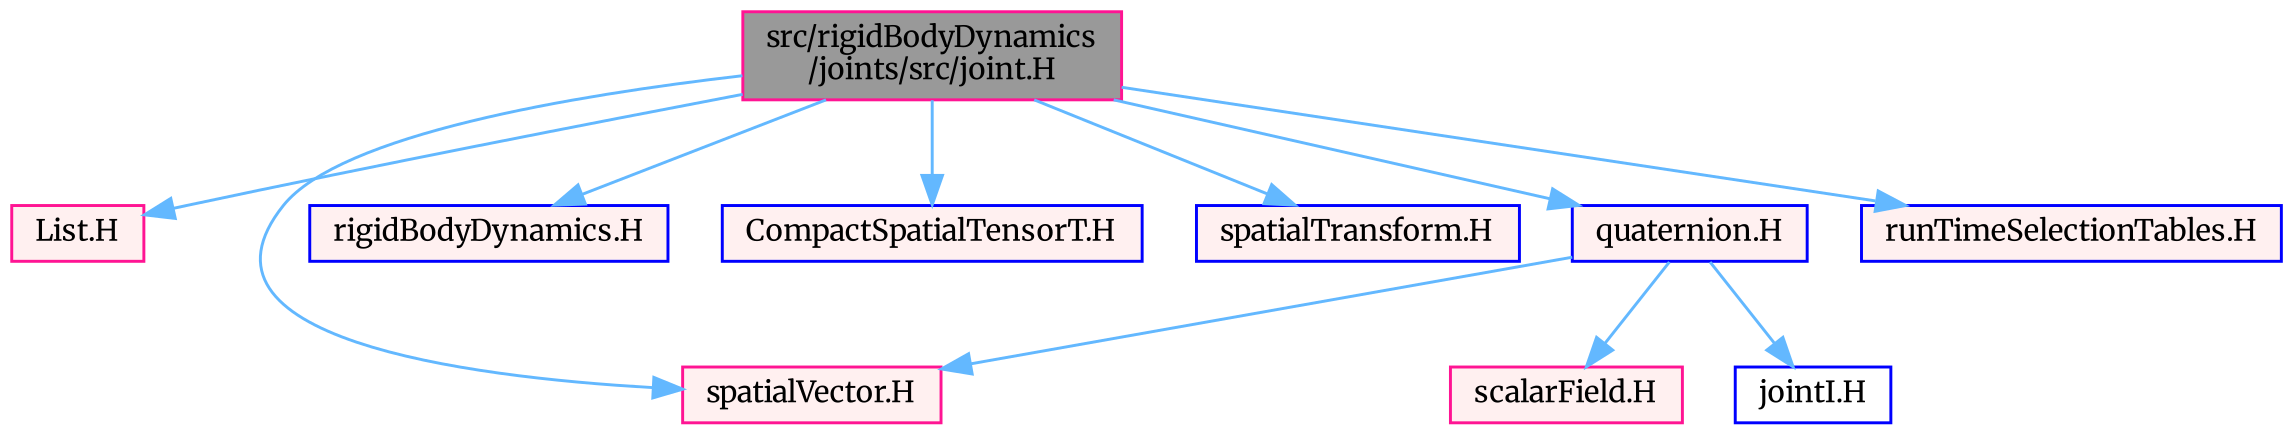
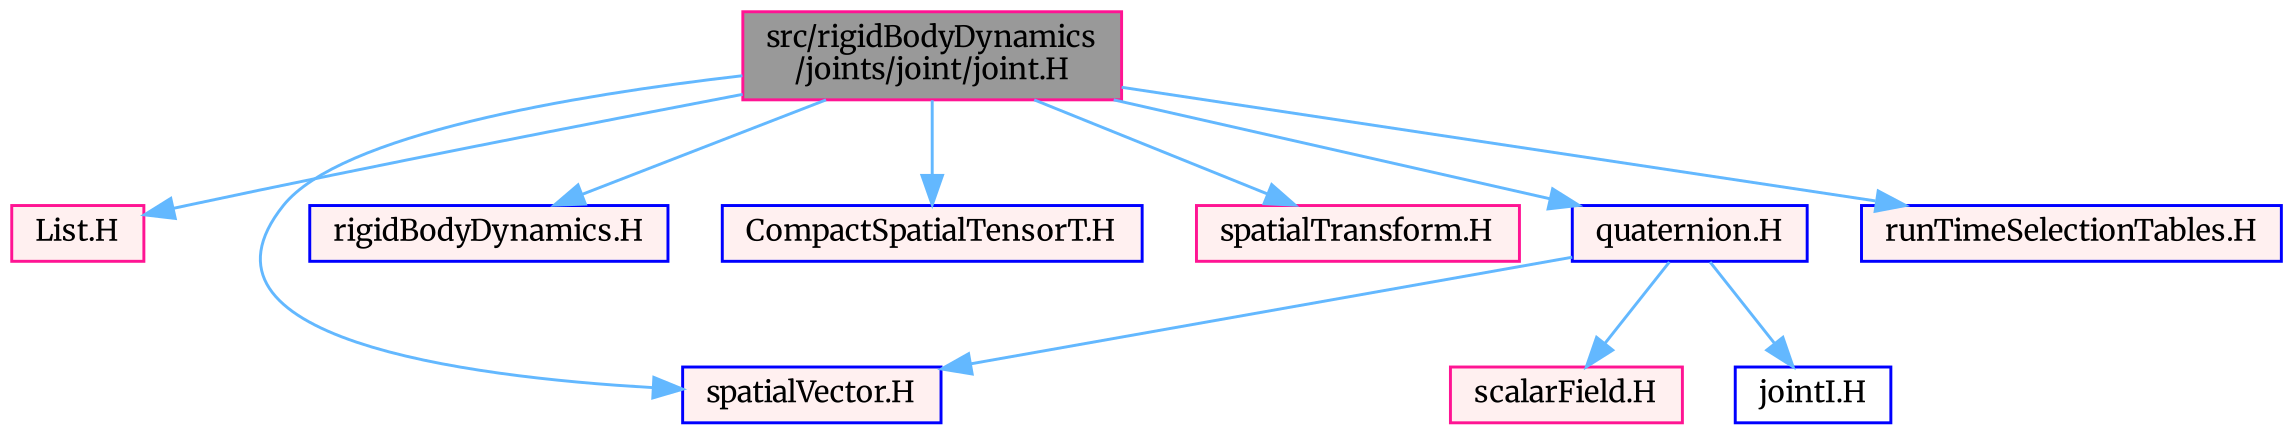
(932, 56) -> (932, 56)
(1358, 233) -> (1358, 233)
(812, 395) -> (812, 395)
